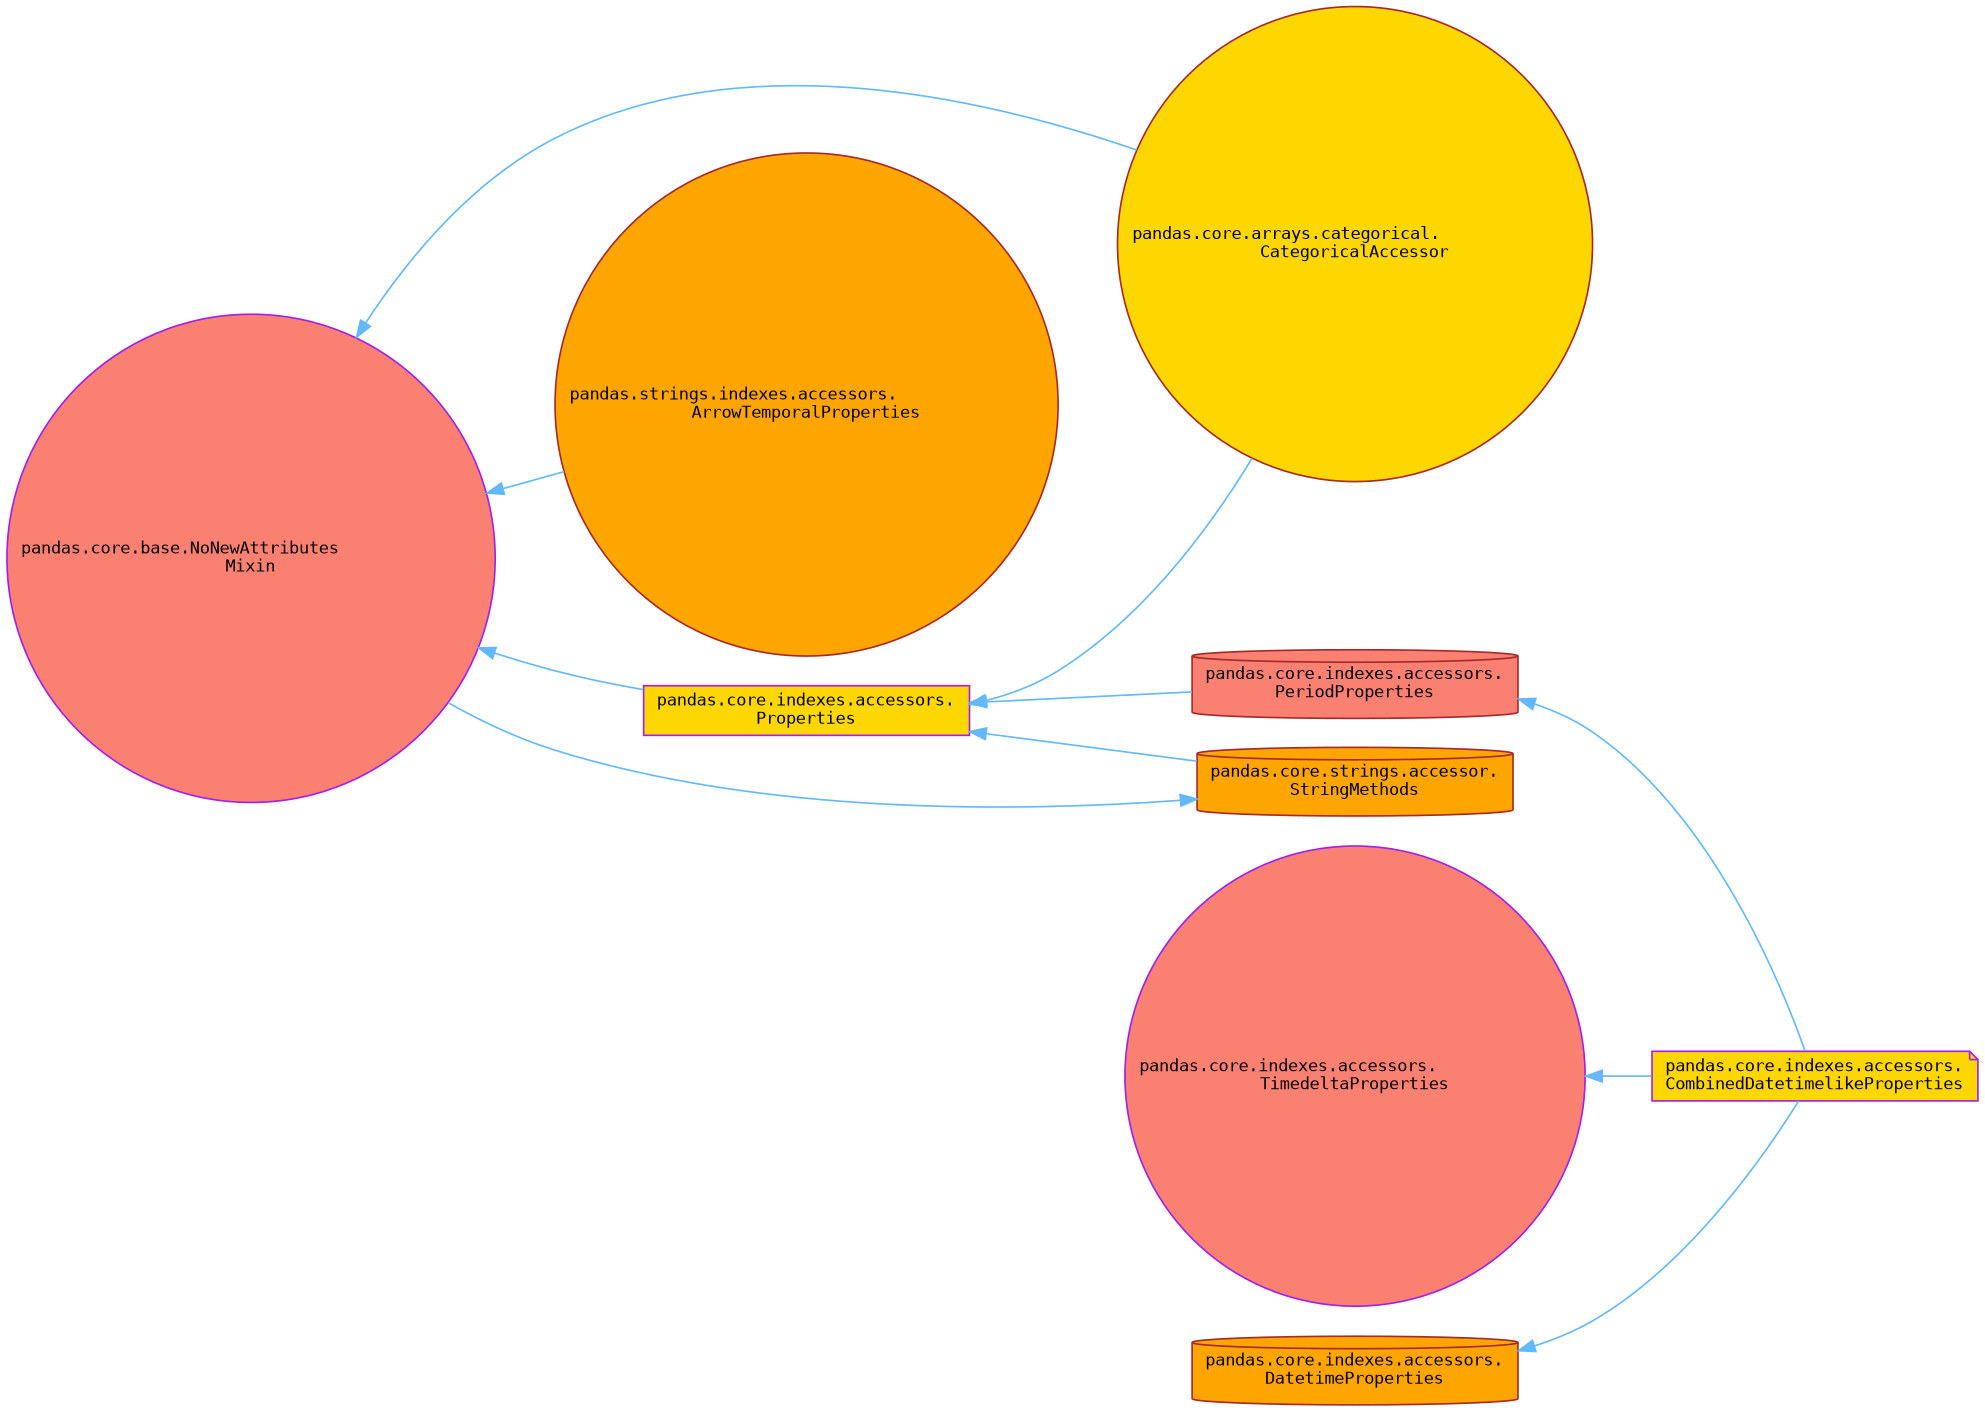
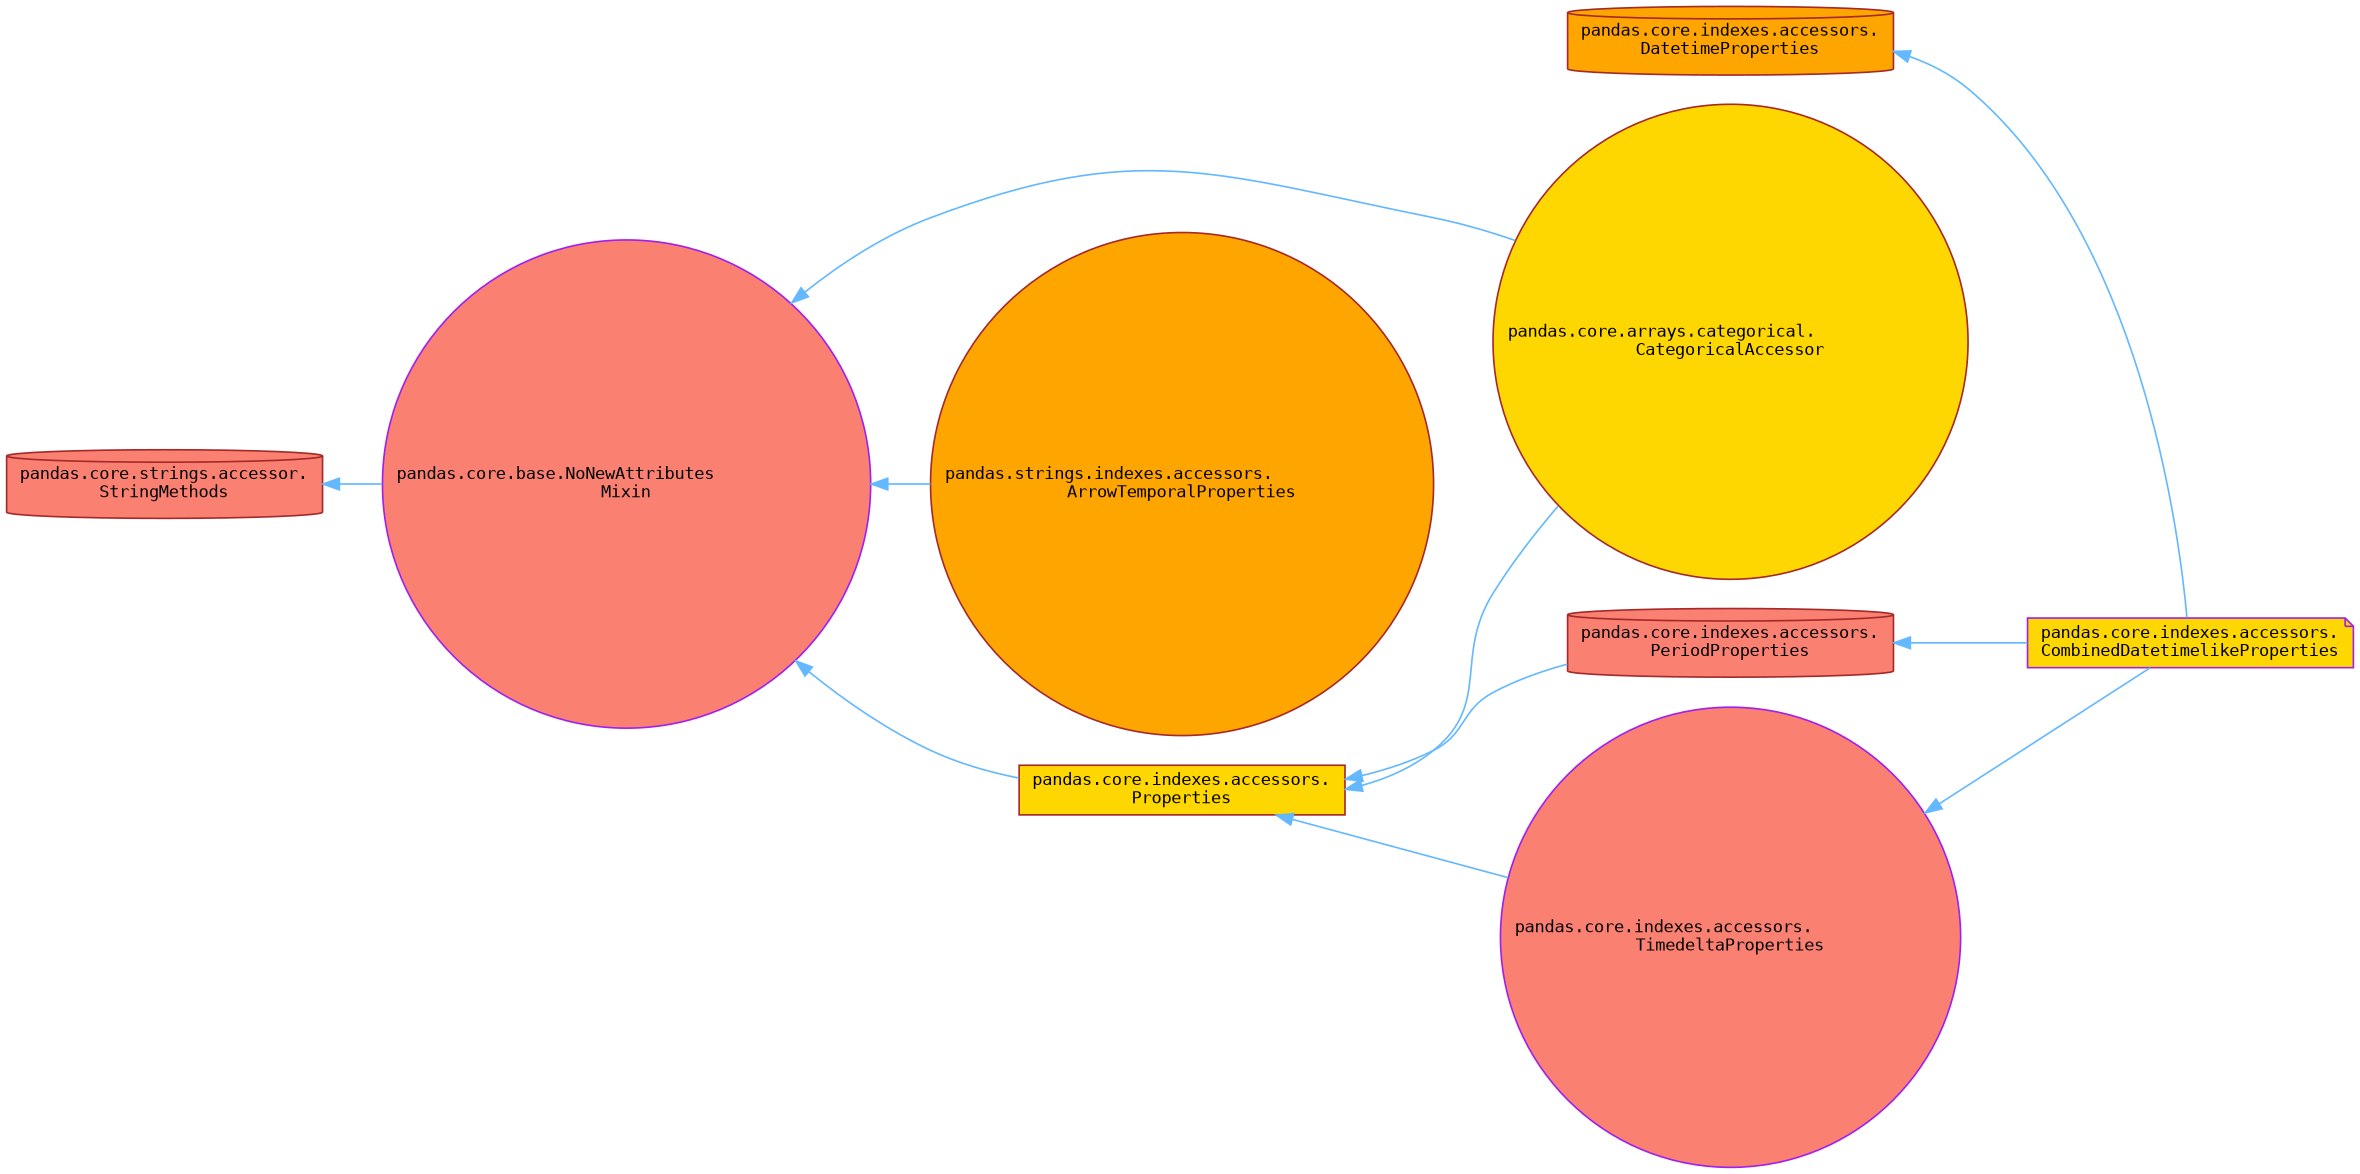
(807, 711) -> (1182, 790)
(1091, 747) -> (1400, 848)
(1355, 782) -> (165, 484)
